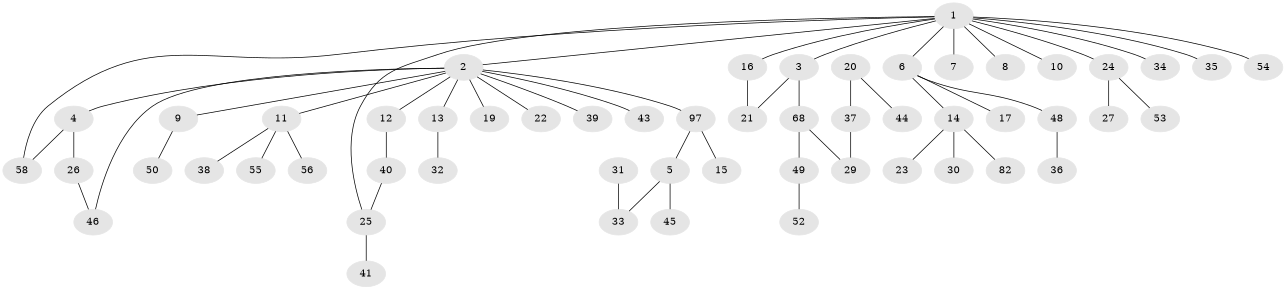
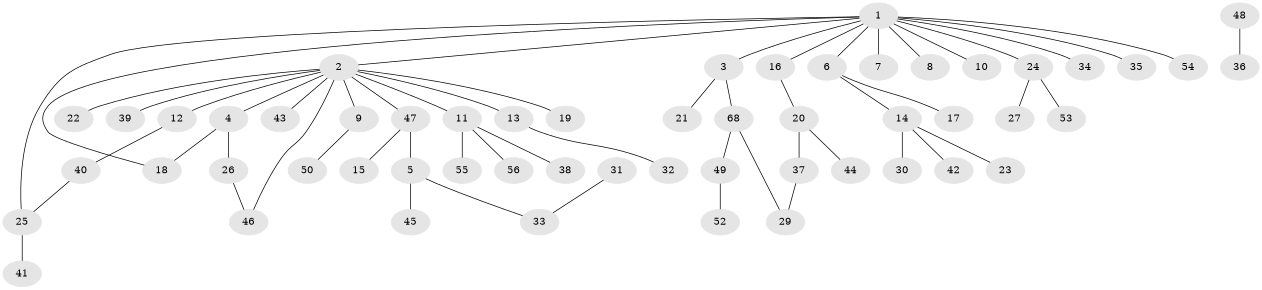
(747, 93) -> (787, 93)
(980, 93) -> none
(696, 119) -> (411, 119)
(22, 171) -> (162, 171)
(1005, 171) -> (954, 171)
